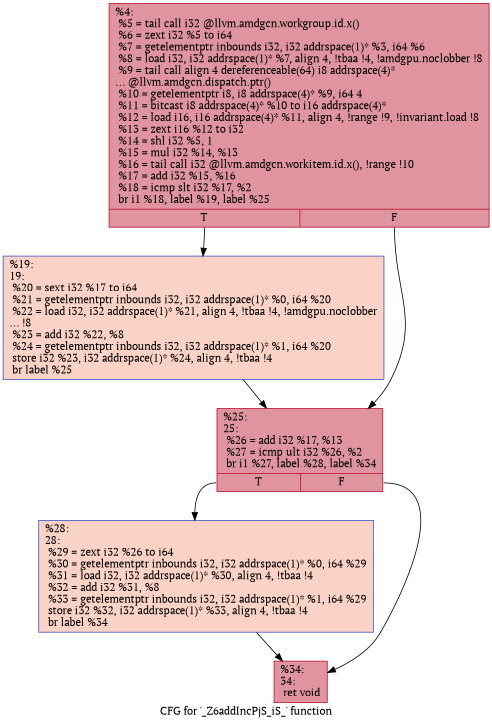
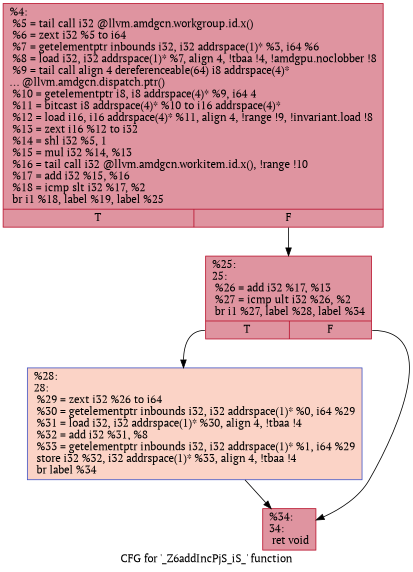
(194, 318) -> none
